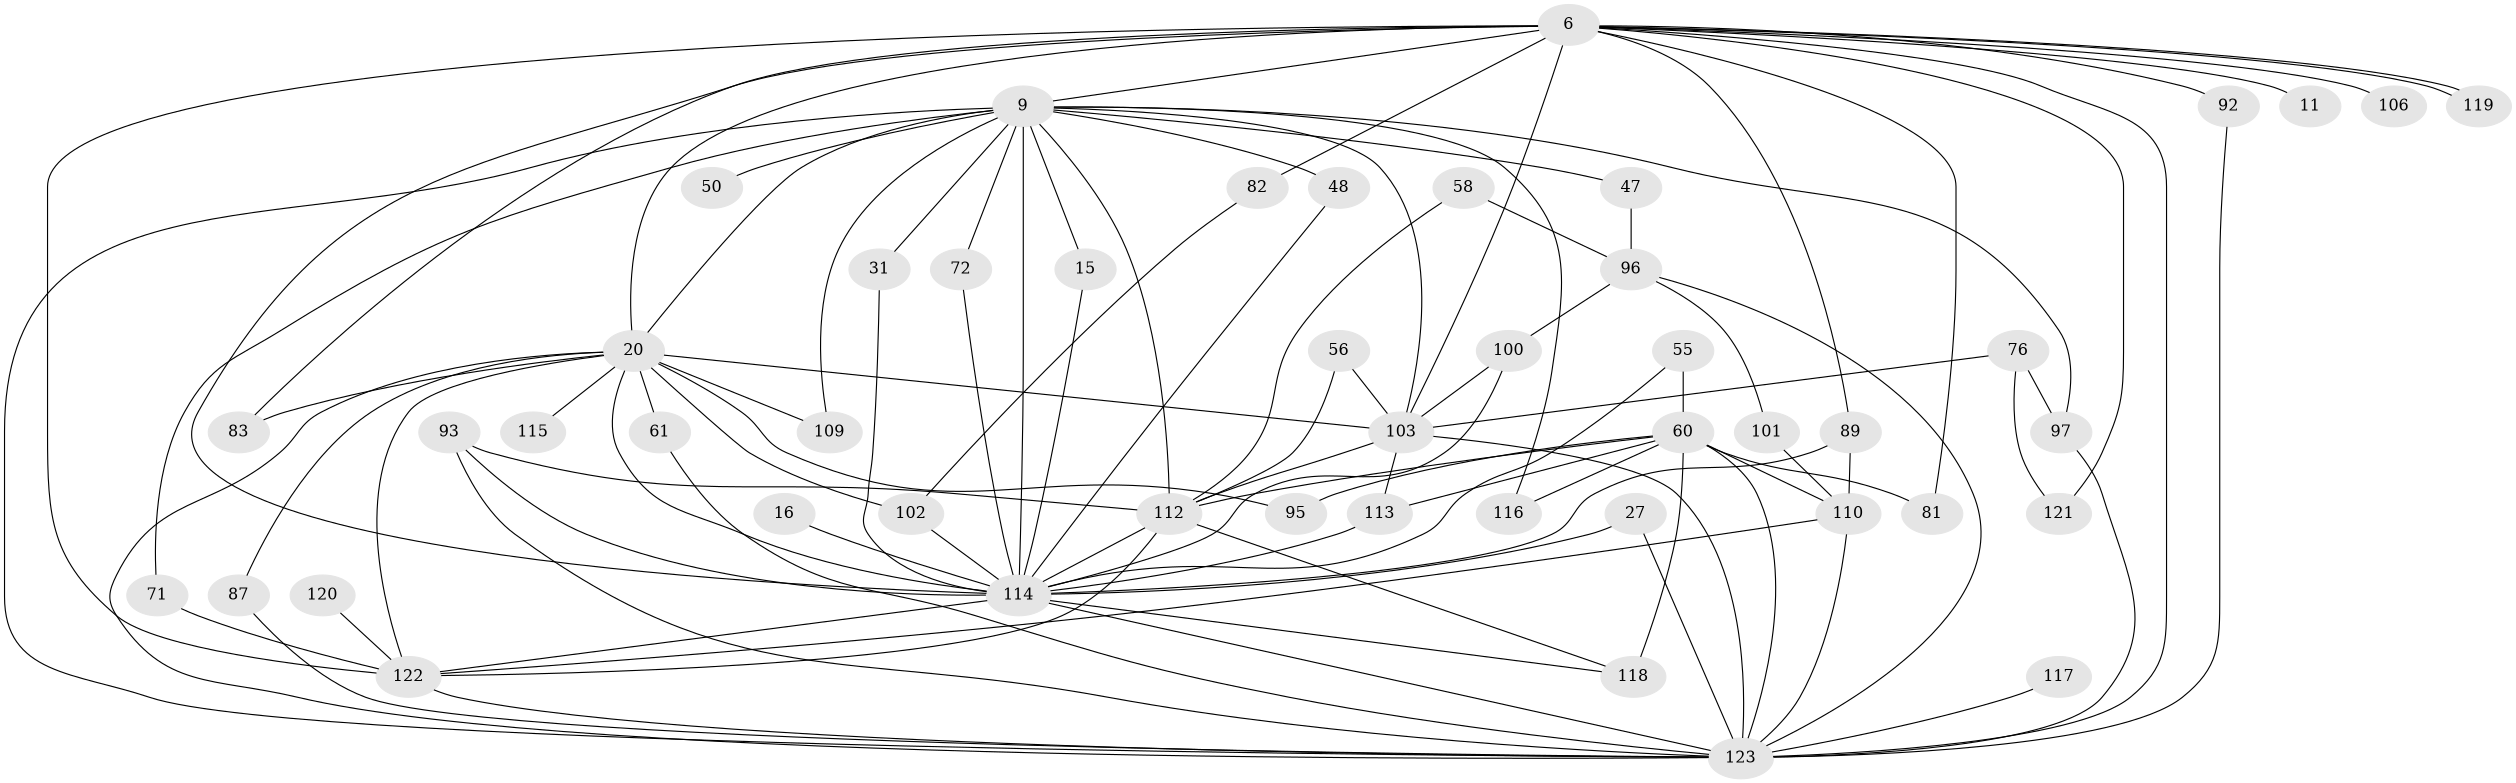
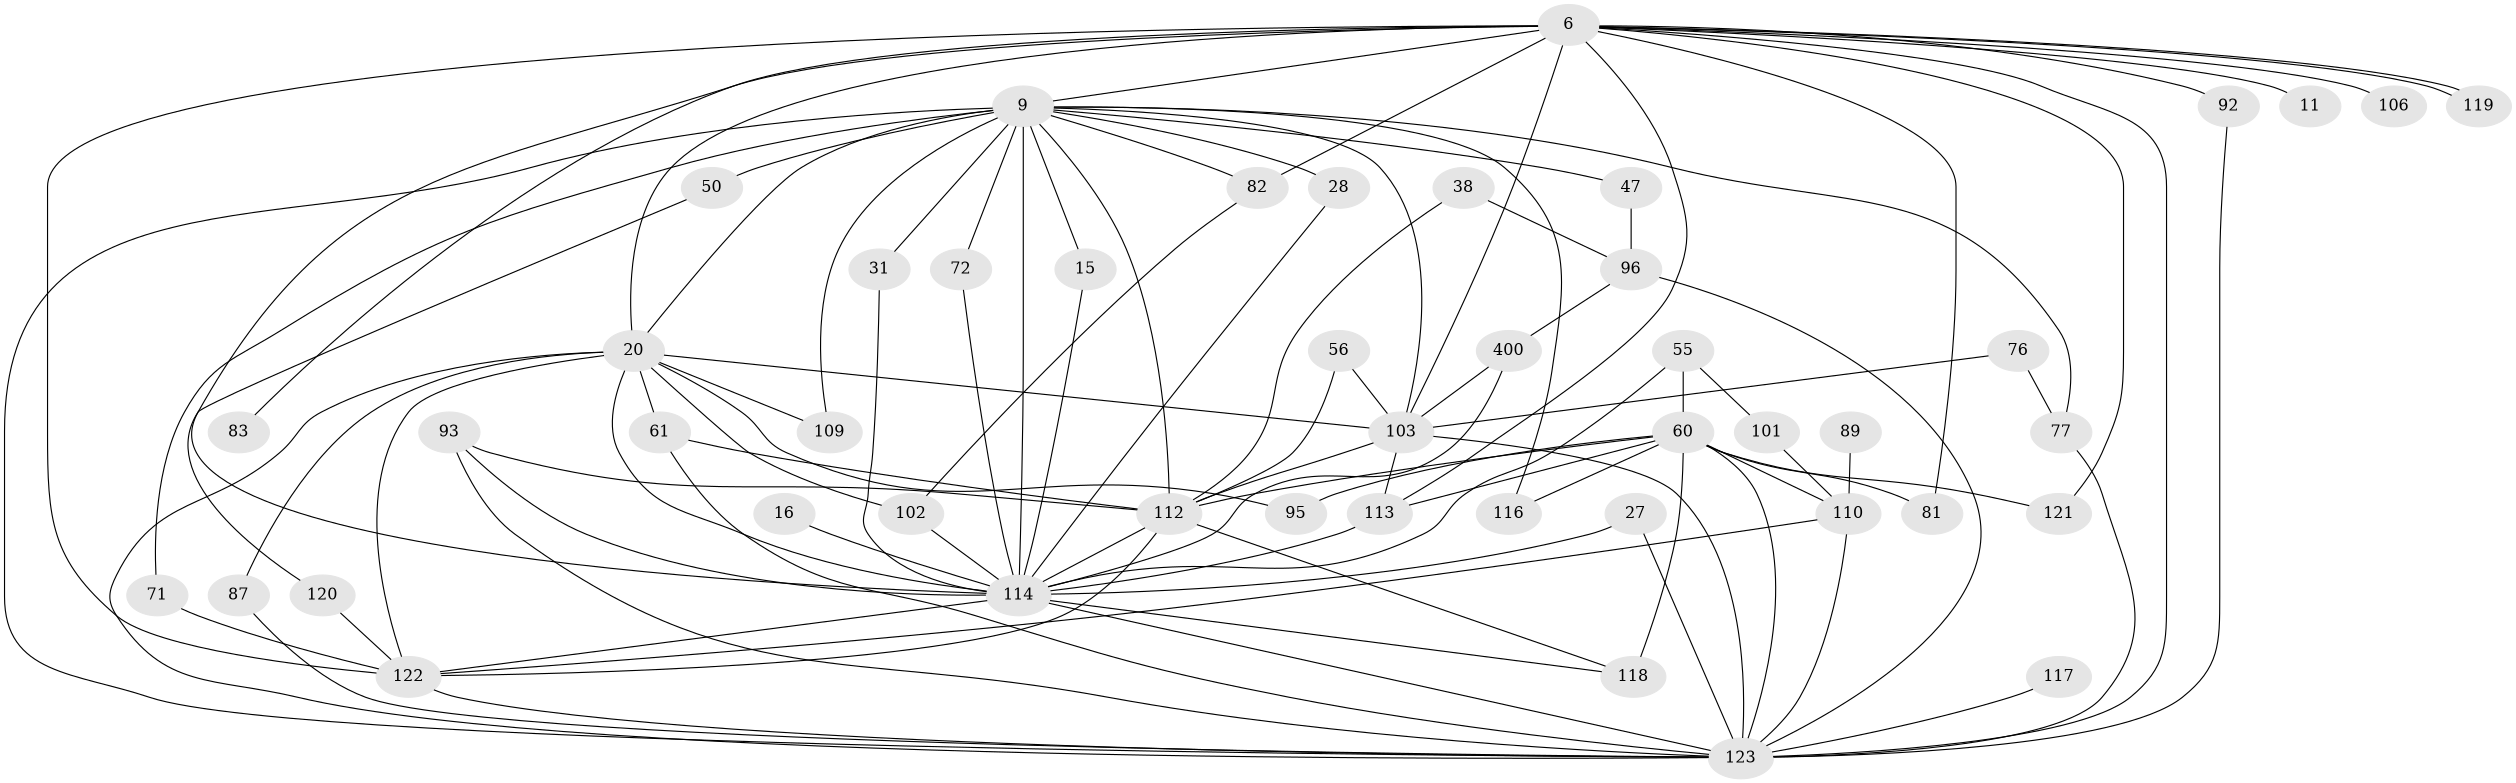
none -> (1142, 144)
(1770, 171) -> (1654, 315)
(1339, 188) -> (1339, 188)
(1464, 188) -> (1464, 188)
(1726, 333) -> (1730, 396)
none -> (342, 346)
(1509, 351) -> (1509, 351)
(432, 379) -> none
(533, 432) -> none
(2061, 432) -> (2061, 432)
(2017, 437) -> (1875, 480)
none -> (912, 479)
(1550, 535) -> none
